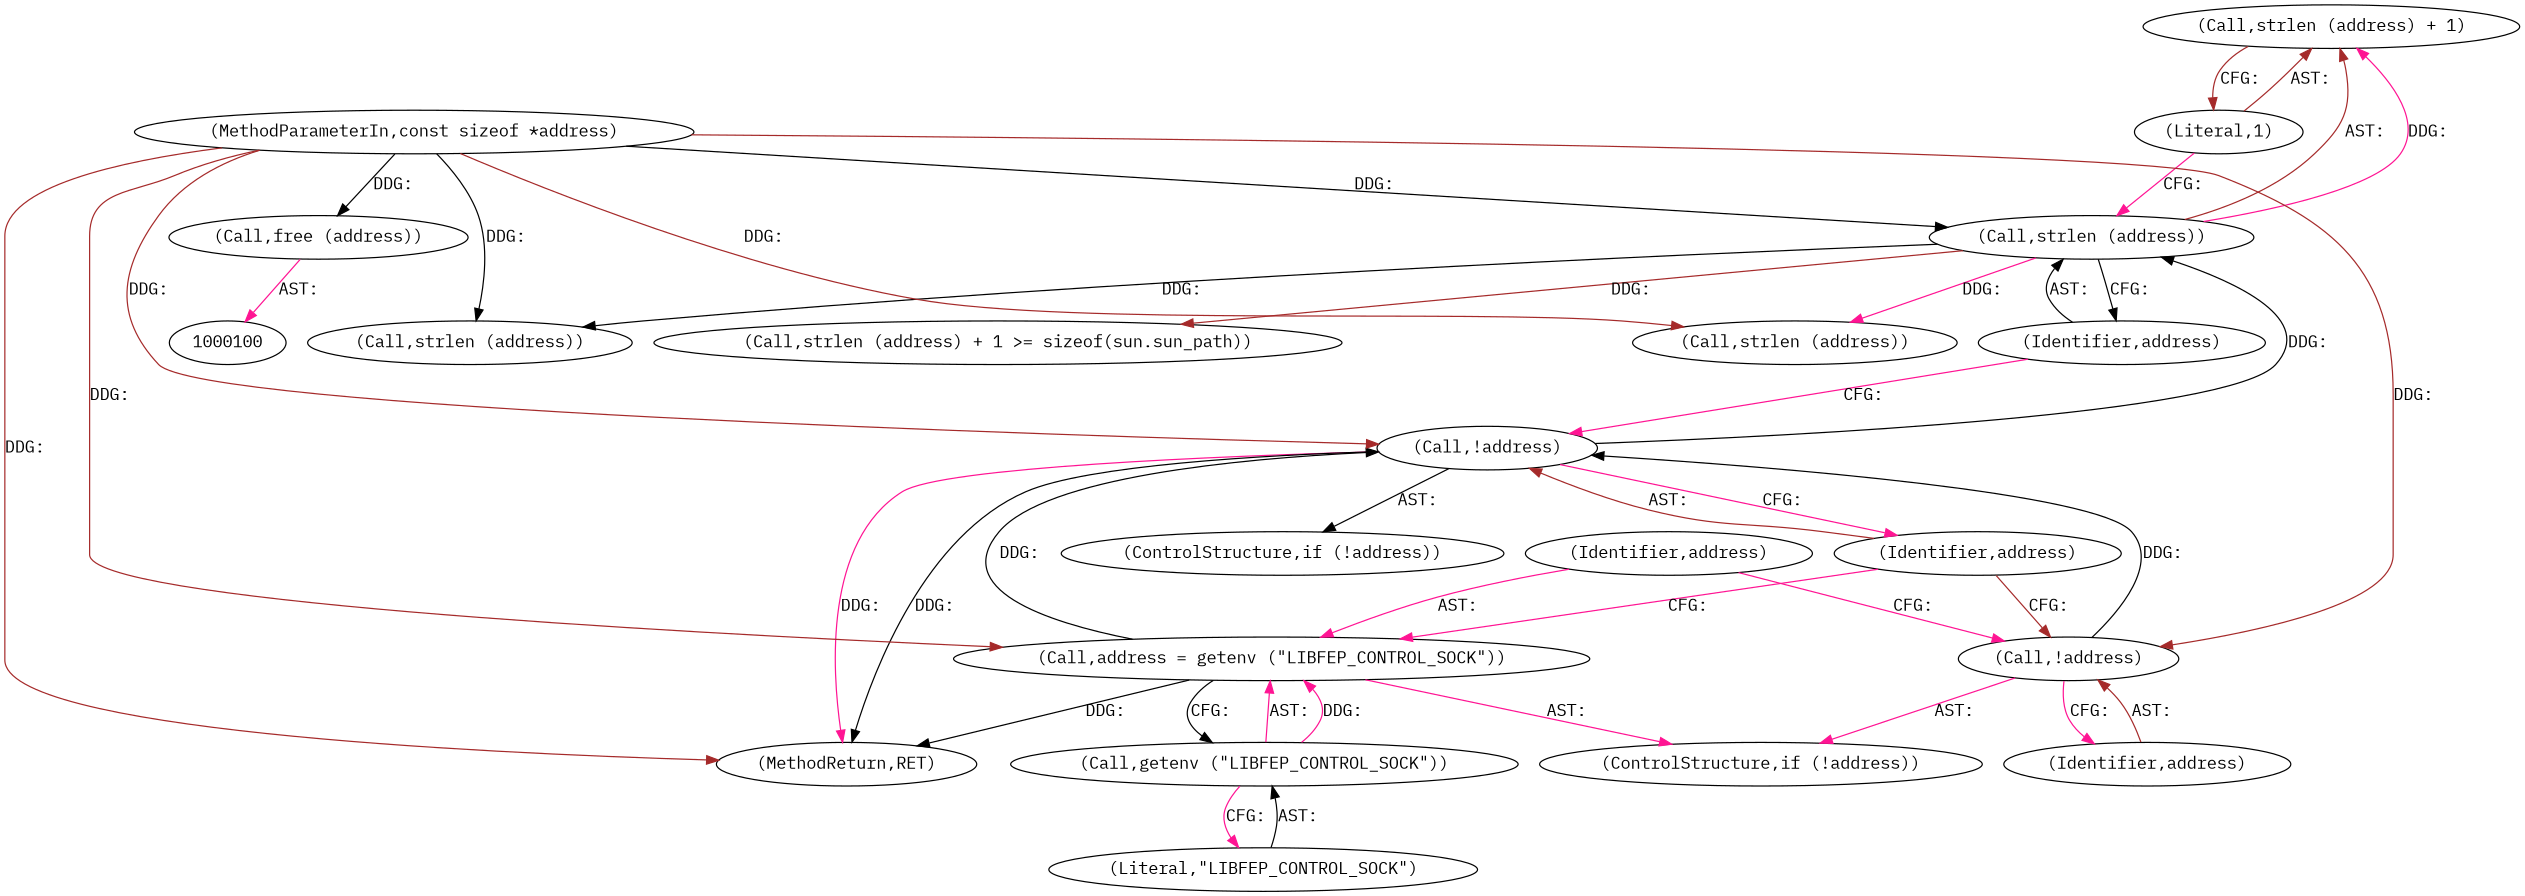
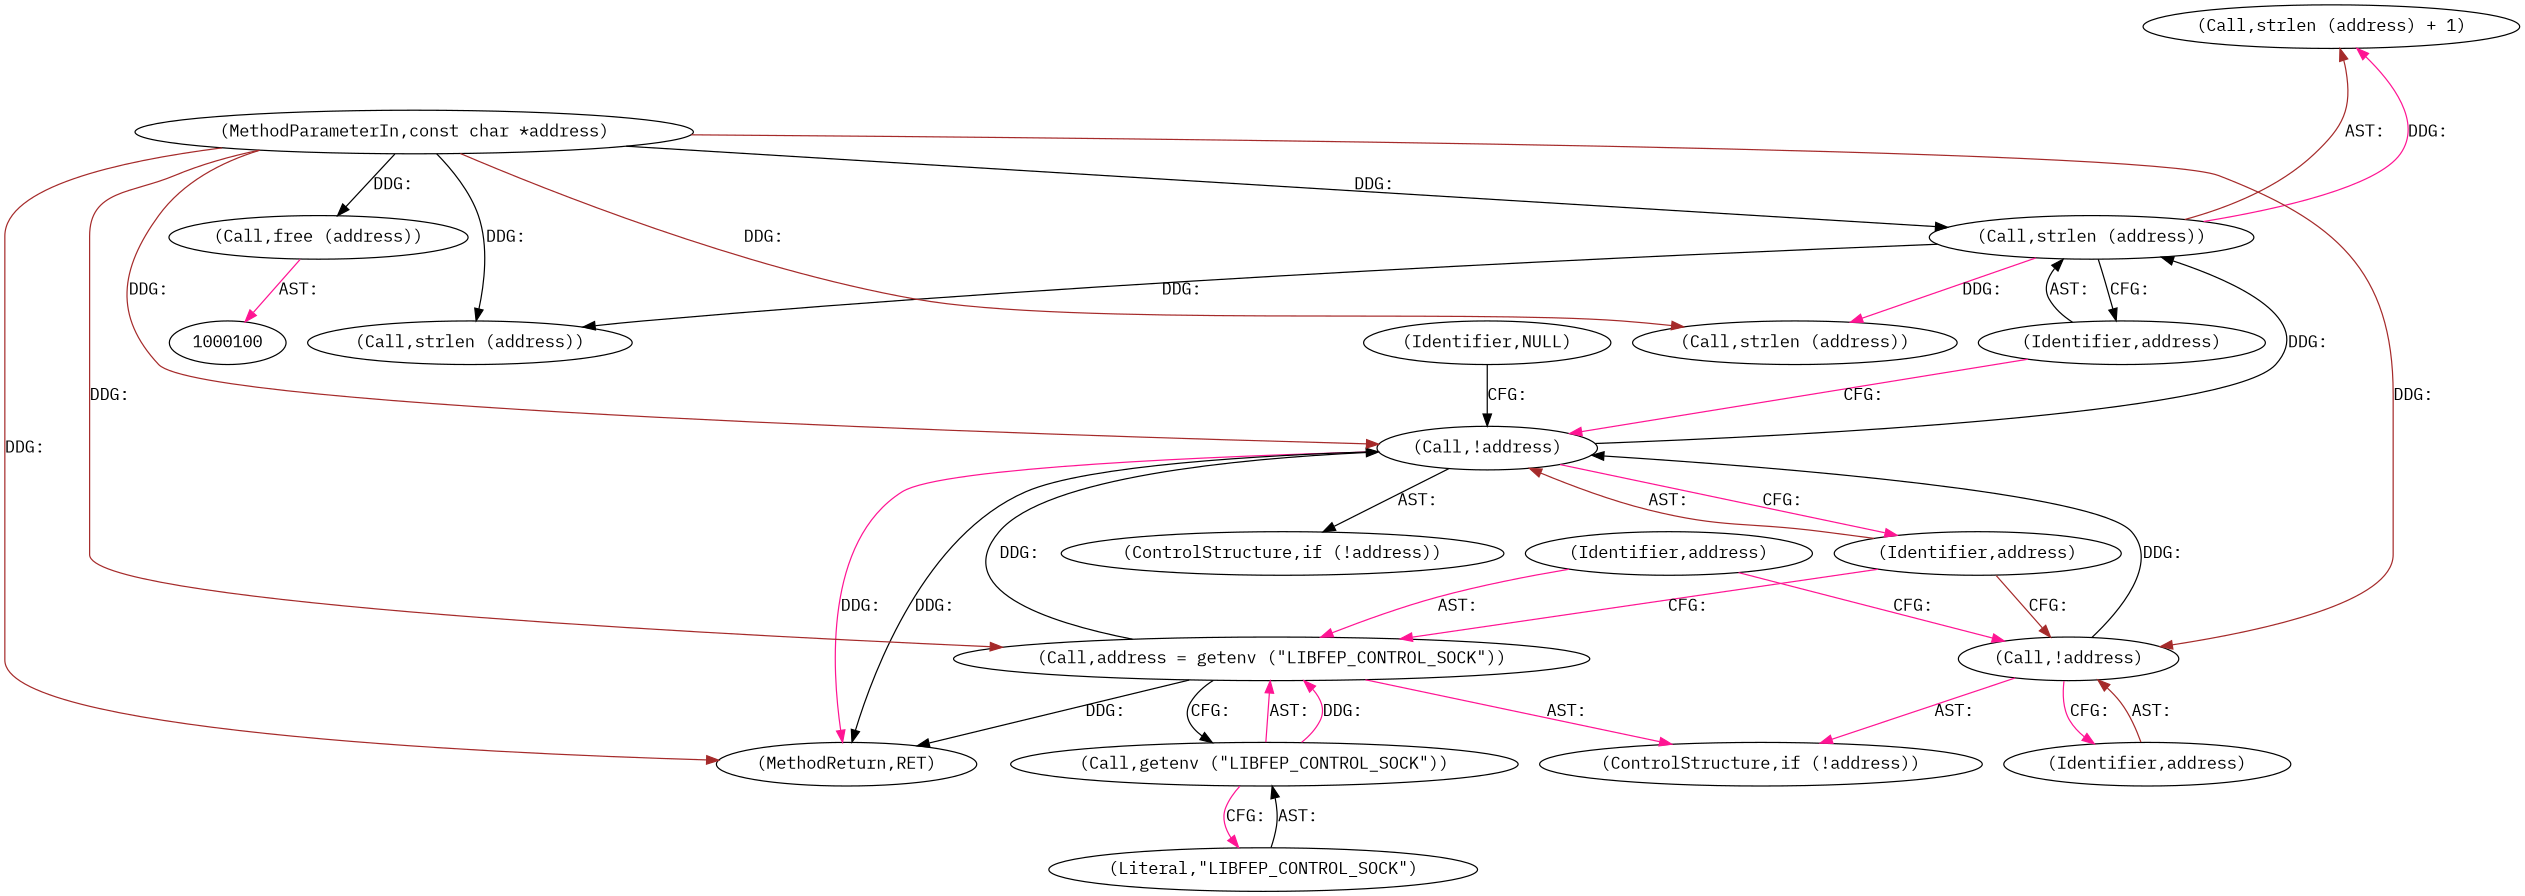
(414, 132) -> (414, 132)
(2219, 132) -> none
(998, 343) -> none
none -> (1487, 343)
